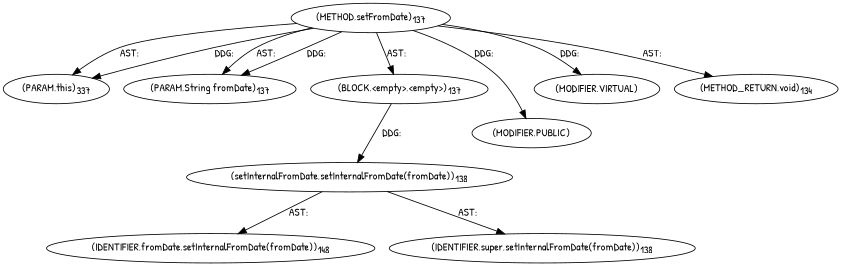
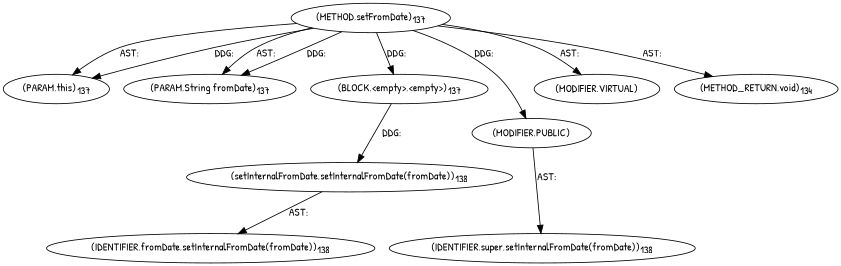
(398, 53) -> (398, 53)
(571, 53) -> (571, 53)
(84, 88) -> (84, 88)
(442, 211) -> (537, 187)
(324, 247) -> (324, 247)
